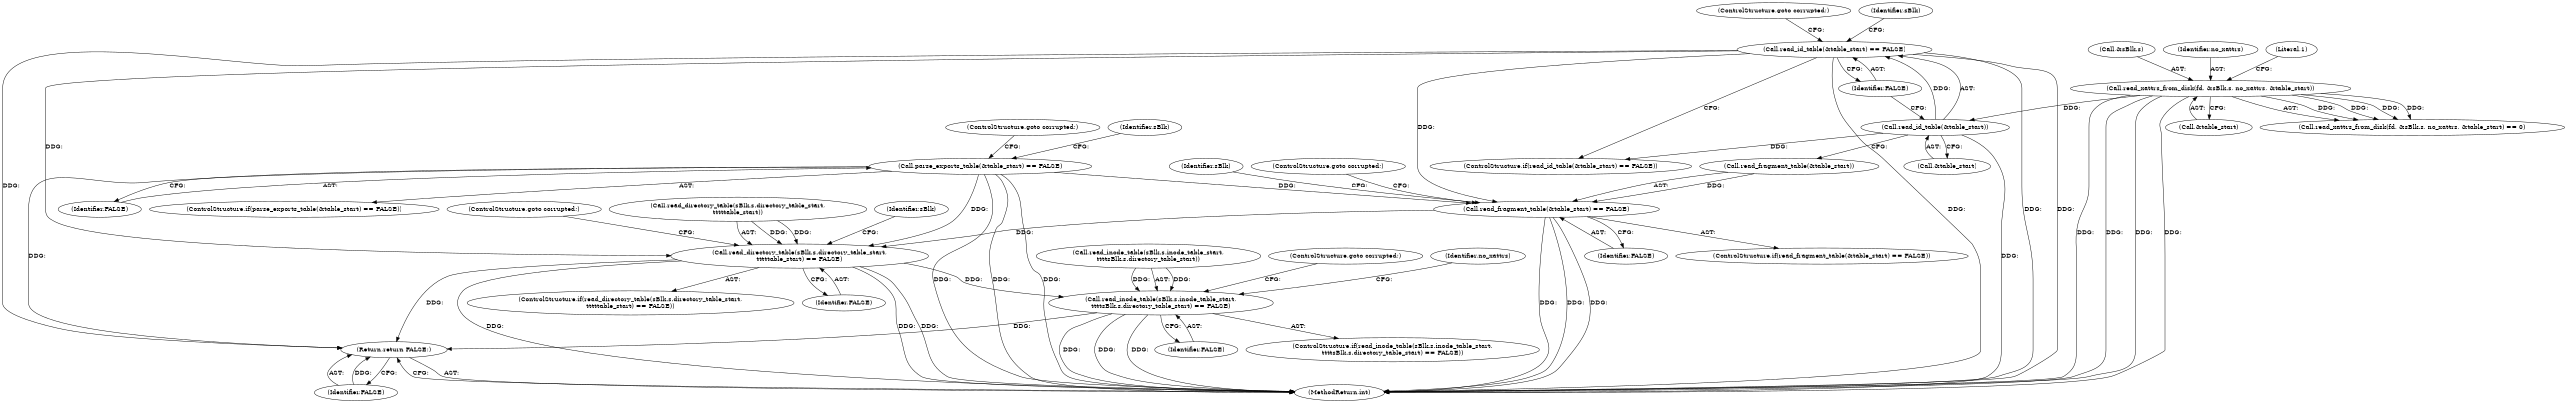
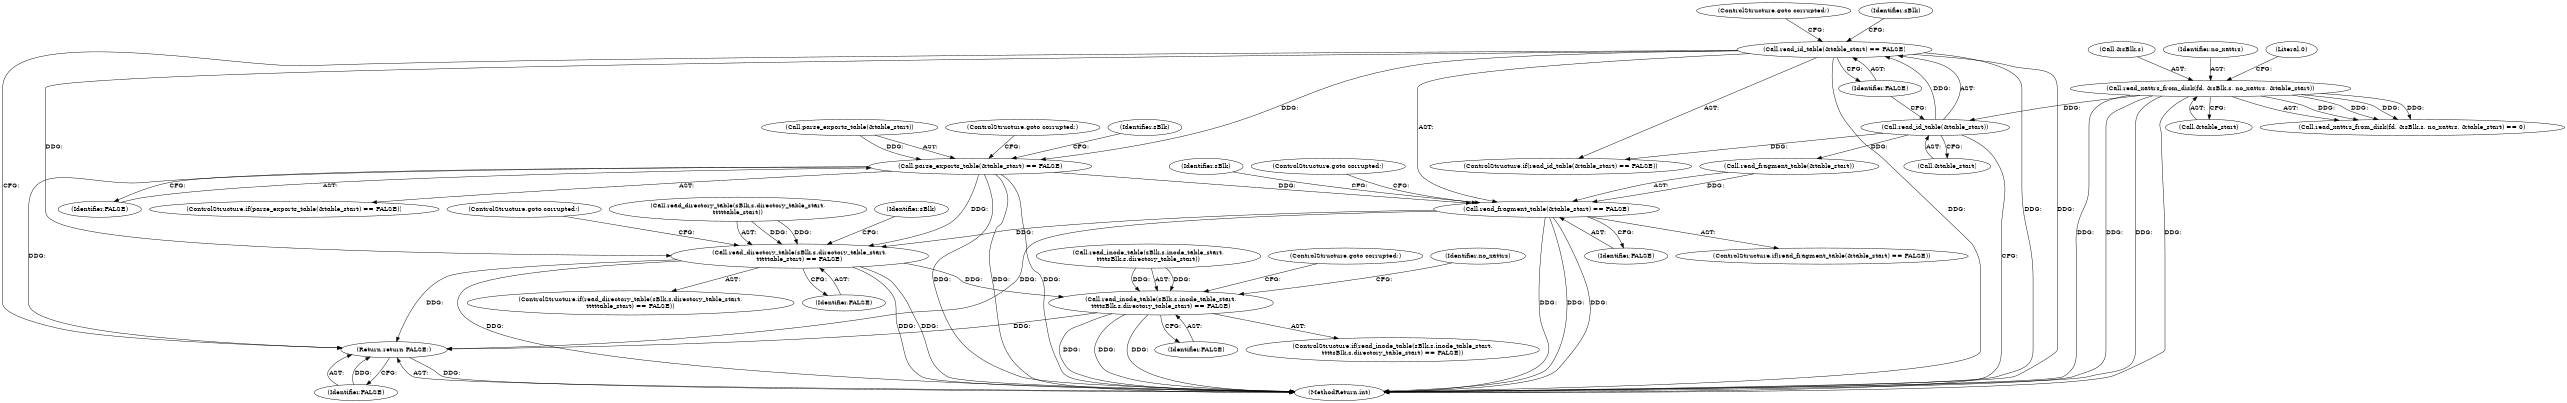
(2292, 50) -> (2292, 50)
none -> (1386, 71)
(1713, 108) -> (1713, 108)
none -> (850, 127)
(1427, 127) -> (1427, 127)
(1880, 147) -> (1880, 147)
(12, 186) -> (12, 186)
(2011, 256) -> (2011, 256)
none -> (961, 308)
(422, 373) -> (422, 373)
(453, 373) -> (453, 373)
